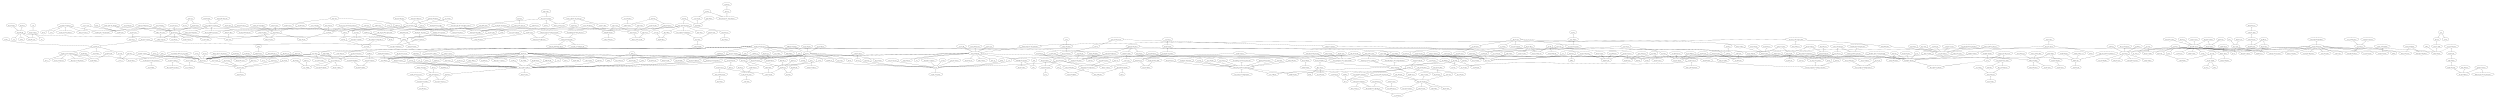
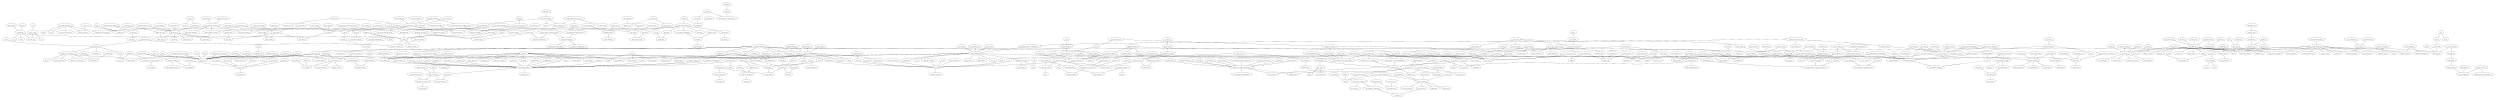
none -> (2018, 67)
